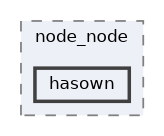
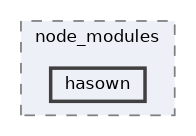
(82, 38) -> (98, 38)
